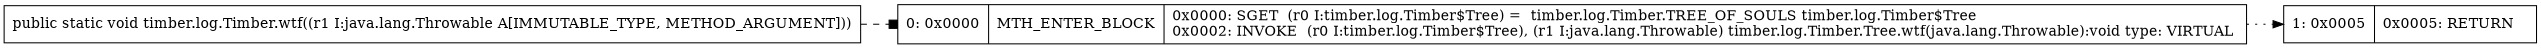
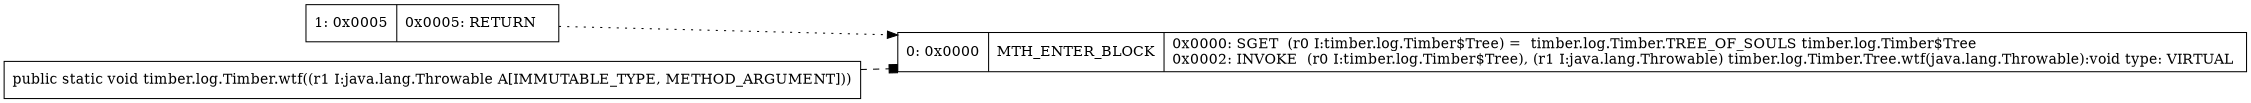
(2260, 24) -> (723, 31)
